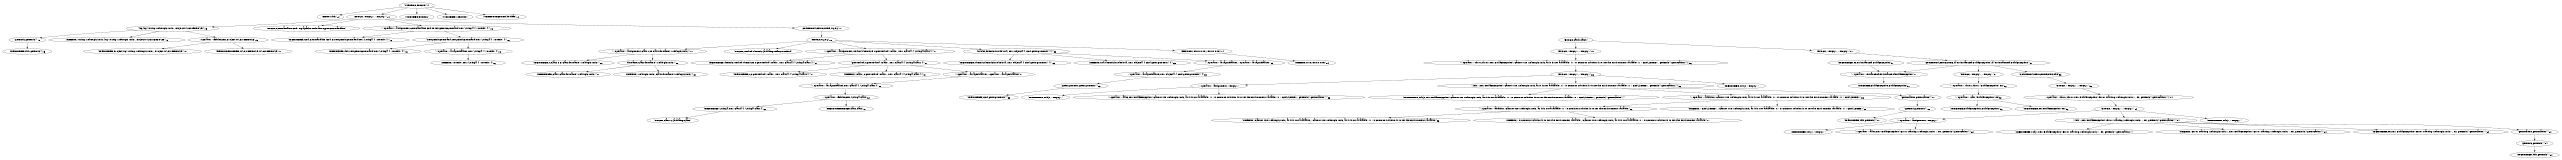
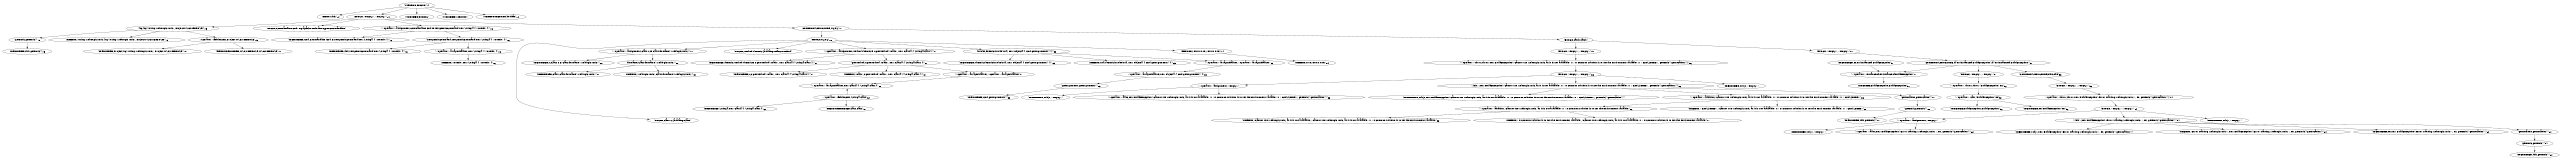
none -> (1203, 34)
(845, 91) -> (847, 92)
(704, 115) -> (571, 47)
